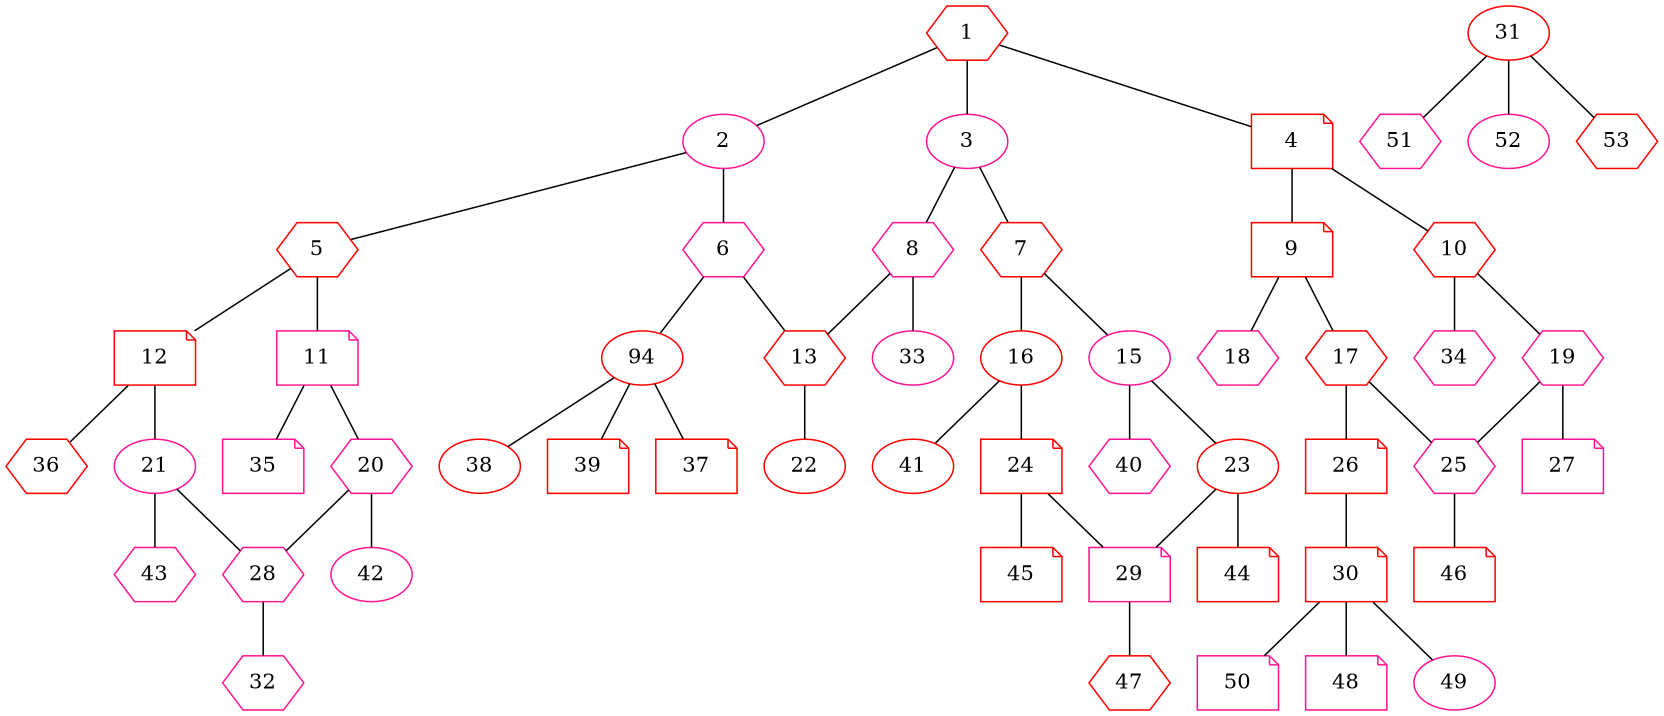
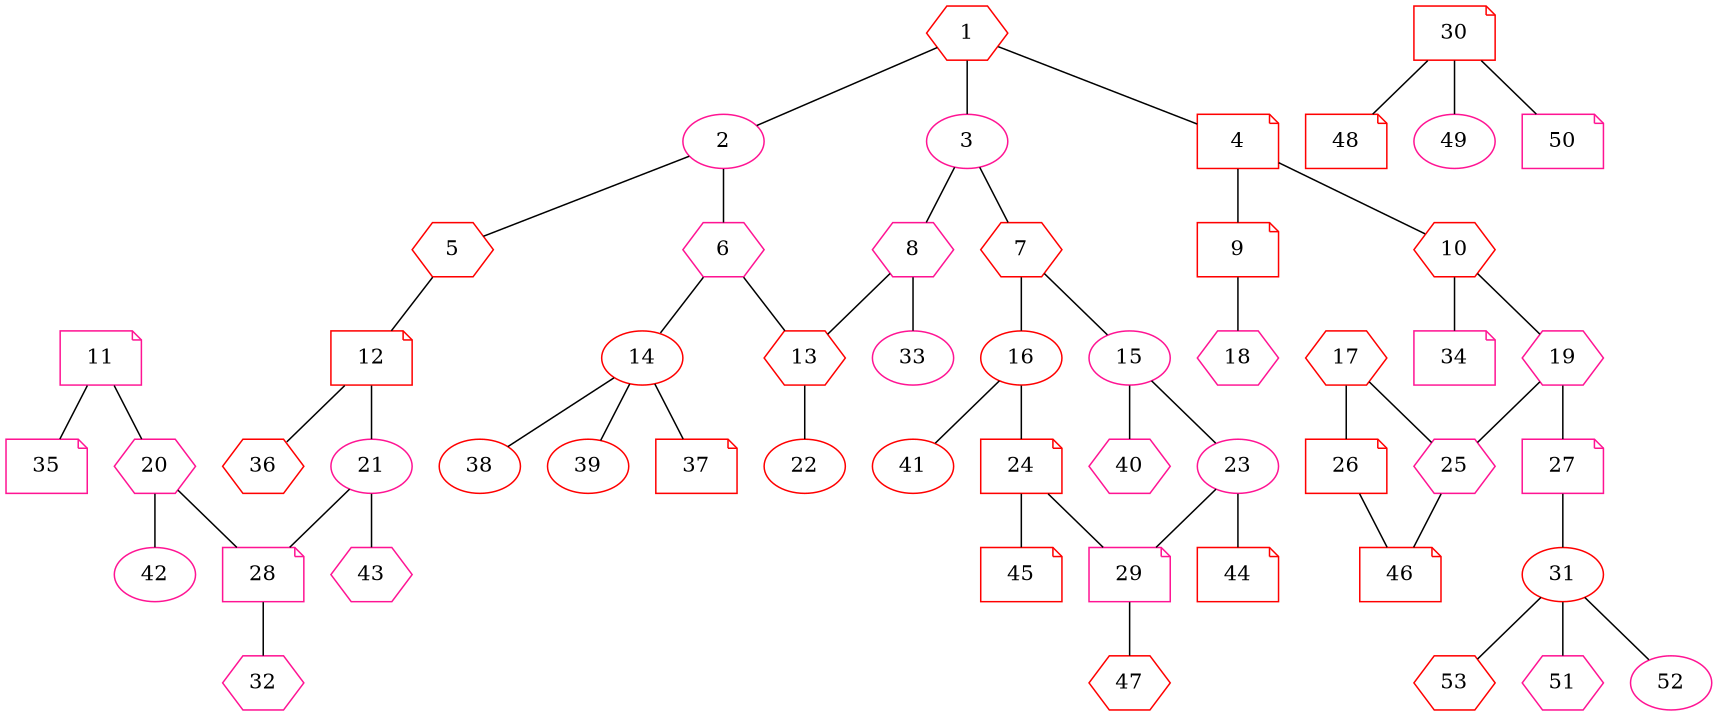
(317, 304) -> none
(1319, 304) -> none
(642, 358) -> (642, 358)
(1455, 358) -> (1455, 358)
(588, 466) -> (588, 466)
(1238, 466) -> (1238, 466)
(1346, 521) -> (1373, 521)
none -> (1563, 521)
(263, 575) -> (263, 575)
(1346, 683) -> (1346, 141)
